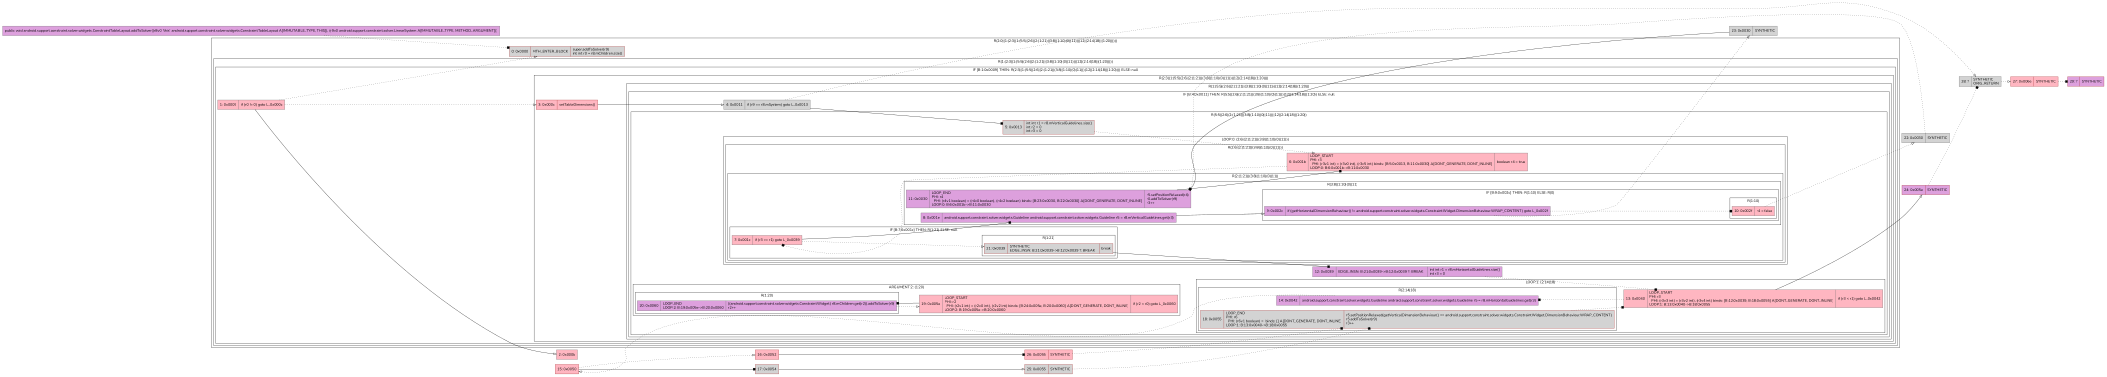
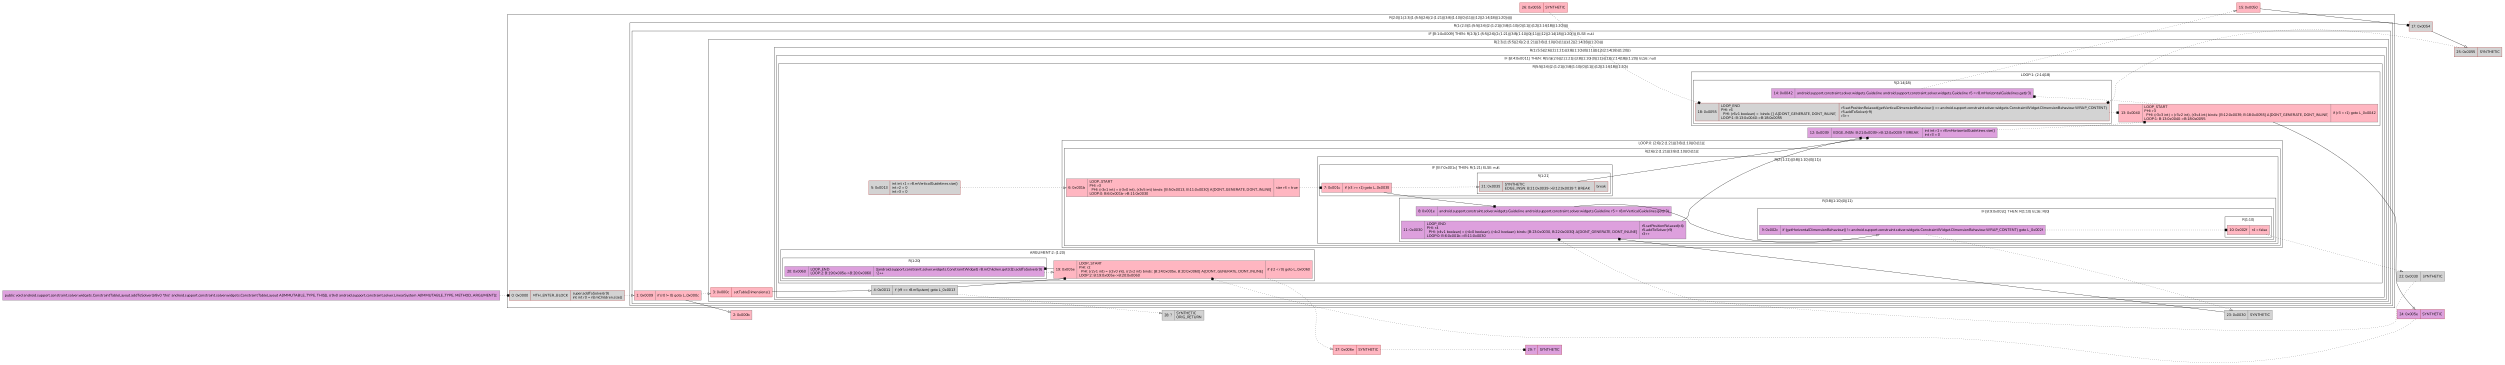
(407, 78) -> (628, 295)
(2004, 82) -> (1315, 310)
(905, 116) -> (987, 285)
(1953, 138) -> (1816, 337)
(1511, 162) -> (1287, 188)
(1242, 183) -> (1762, 165)
(1162, 199) -> (1657, 230)
(767, 355) -> none
